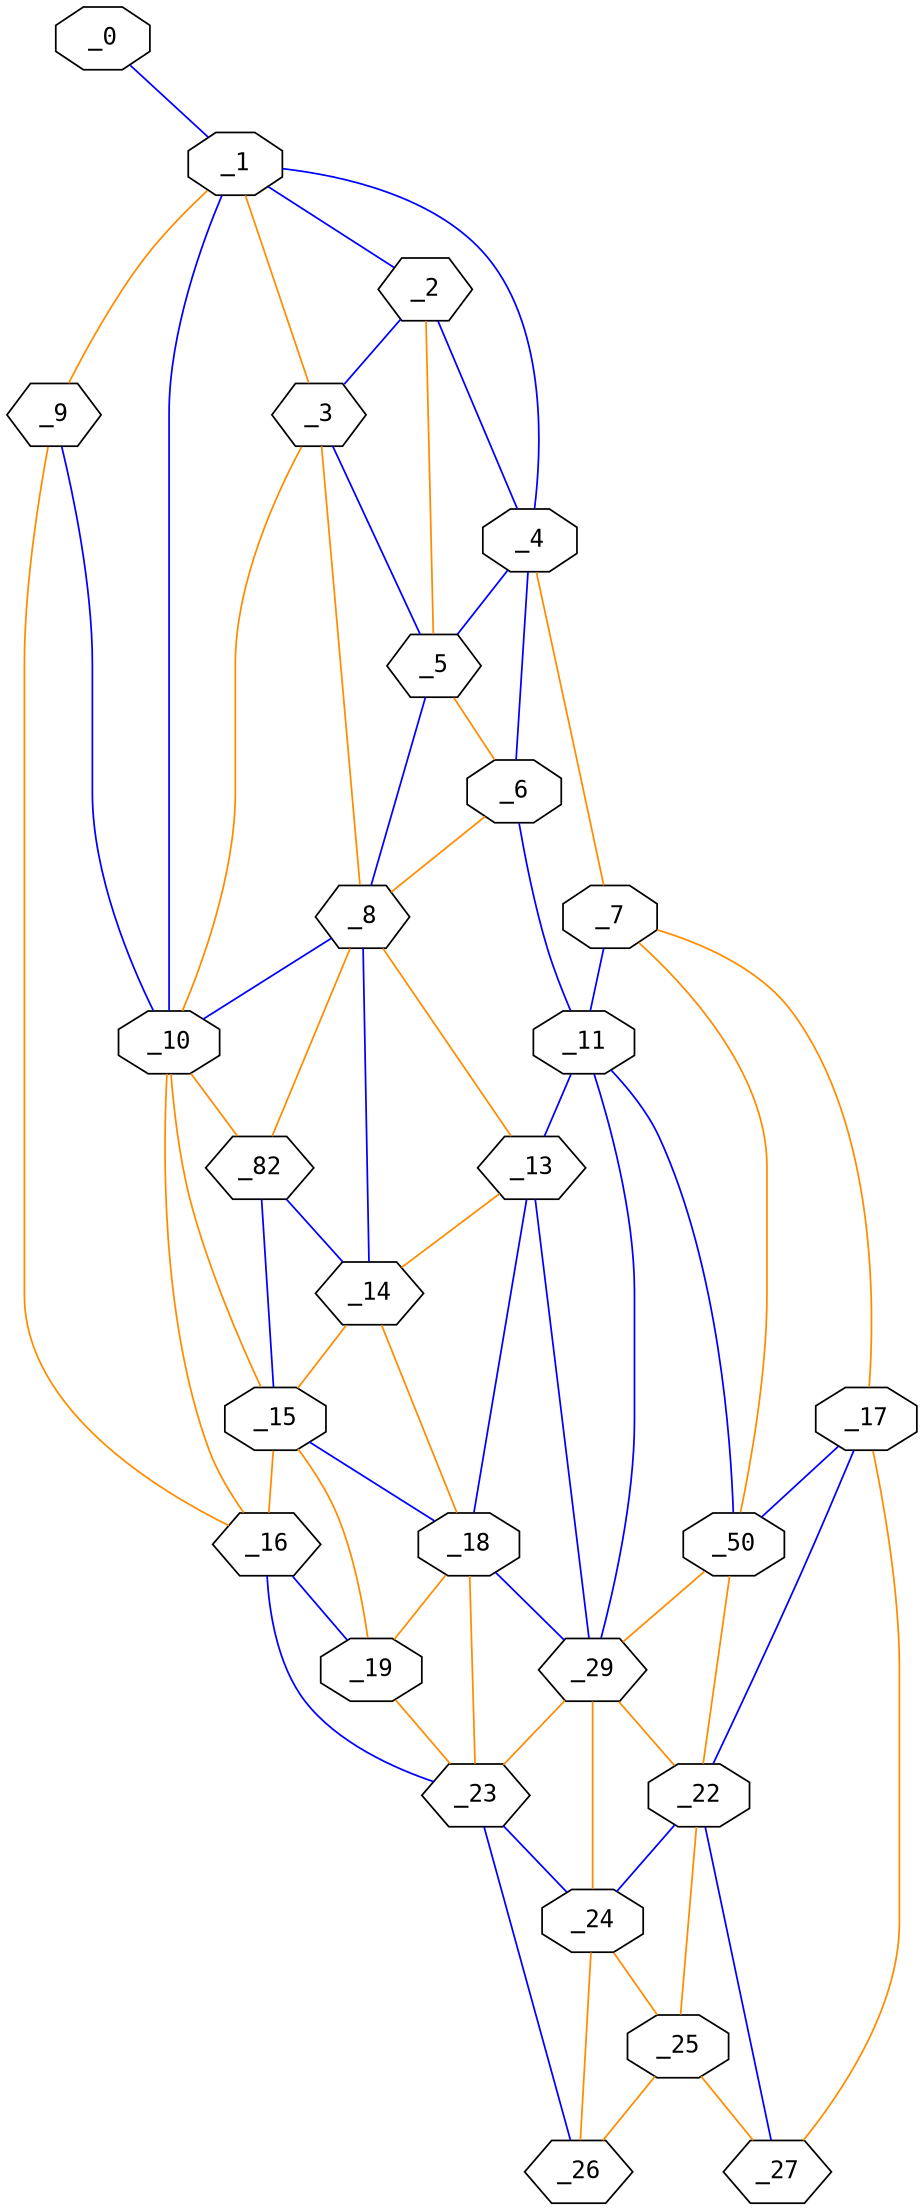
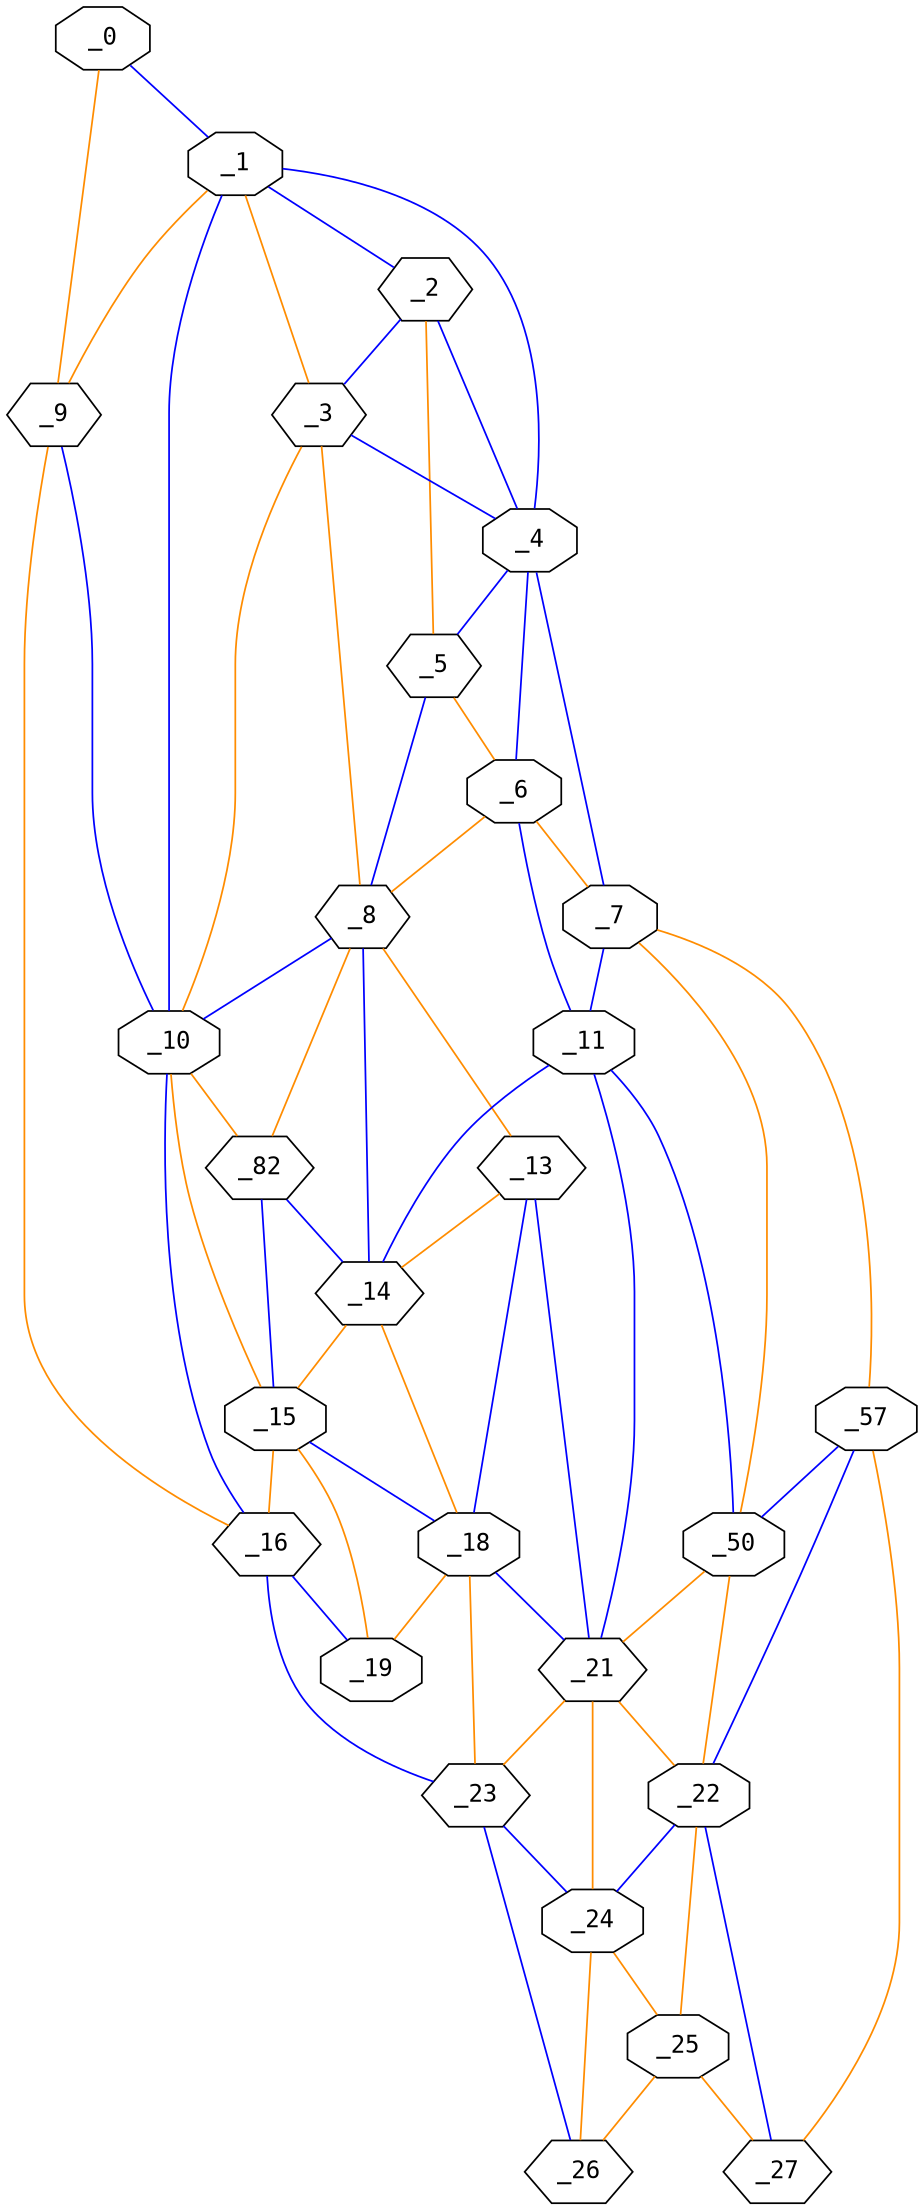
none -> (78, 227)
(376, 540) -> (416, 473)
(570, 729) -> (570, 729)
none -> (562, 854)
(558, 1105) -> (450, 1150)
(174, 1300) -> (174, 1300)
(866, 1419) -> (866, 1419)
(593, 1670) -> (593, 1670)
(423, 1732) -> none
